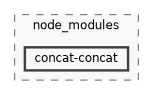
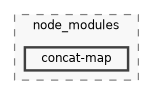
(76, 59) -> (76, 59)
